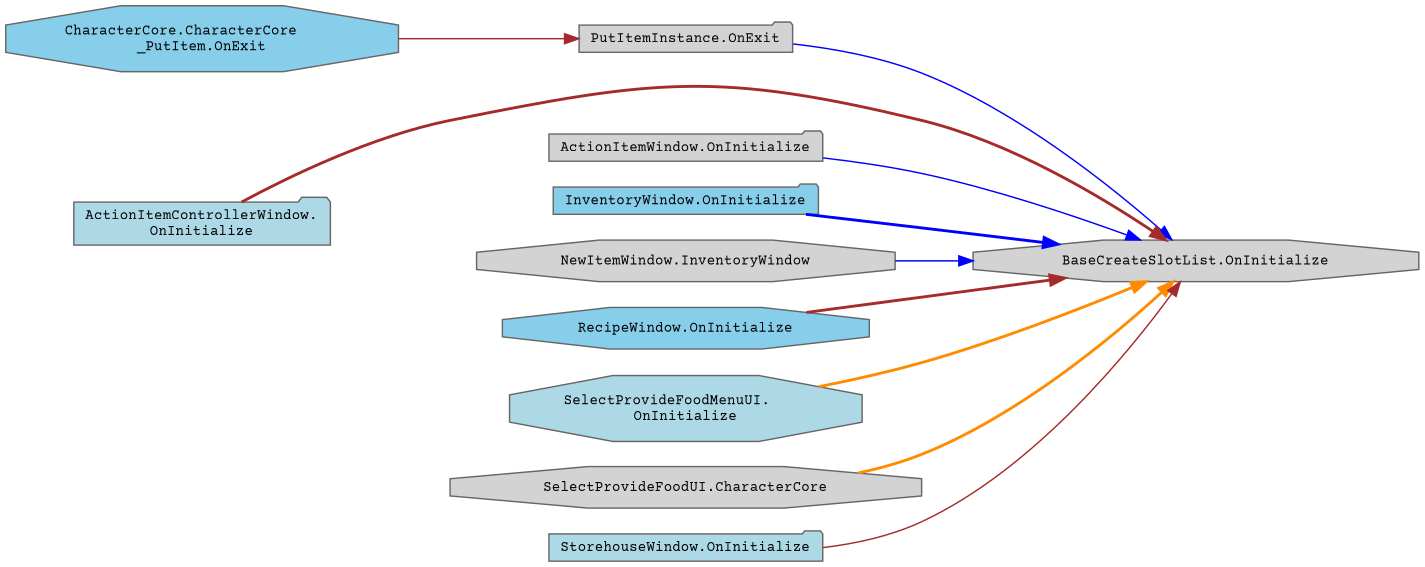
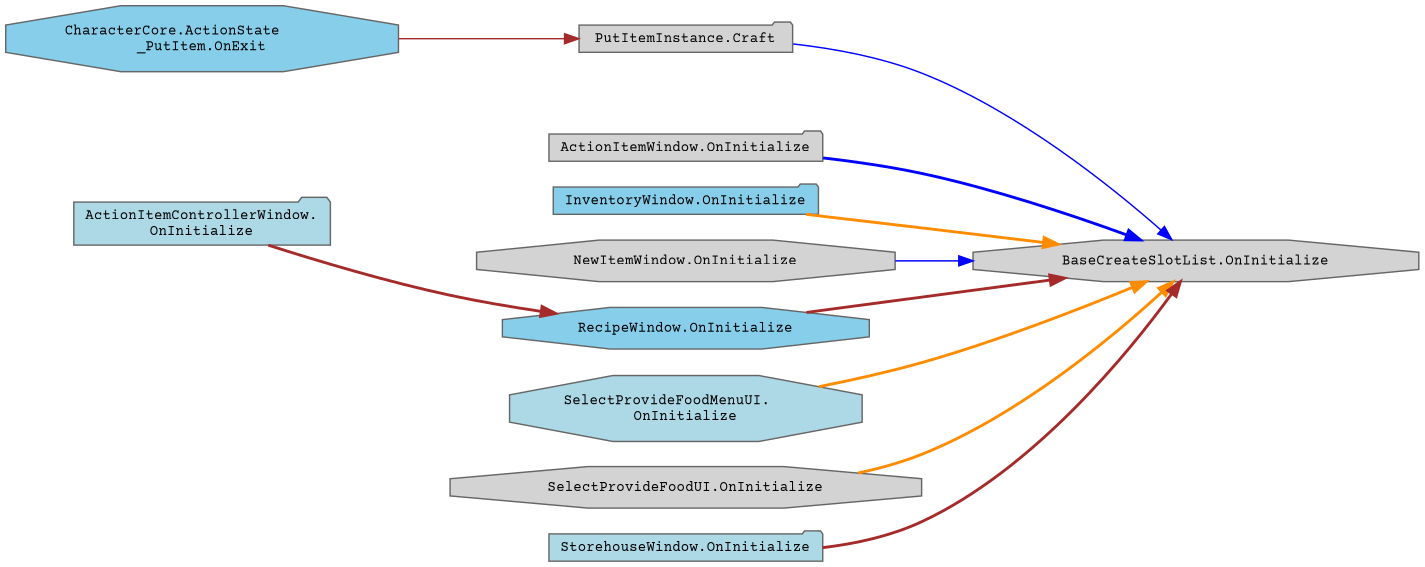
(202, 39) -> (202, 39)
(686, 39) -> (686, 39)
(703, 87) -> (403, 284)
(977, 187) -> (977, 187)
(925, 228) -> (925, 228)
(686, 261) -> (686, 261)
(1021, 456) -> (1021, 456)
(686, 487) -> (686, 487)
